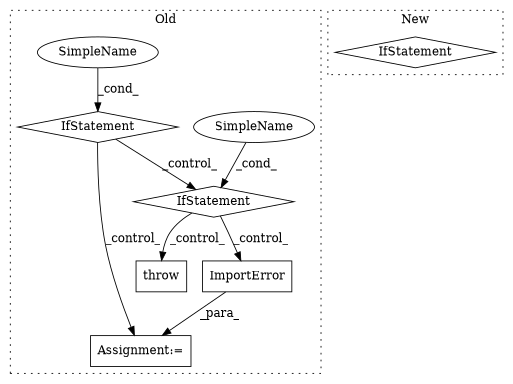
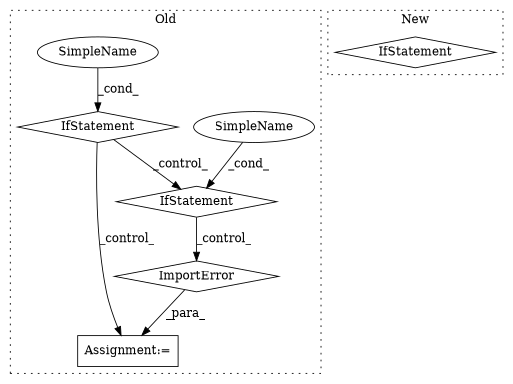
(161, 276) -> none
(247, 276) -> (197, 276)
